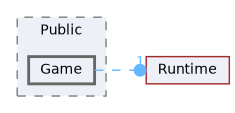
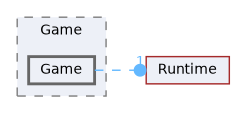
(62, 31) -> (62, 31)
